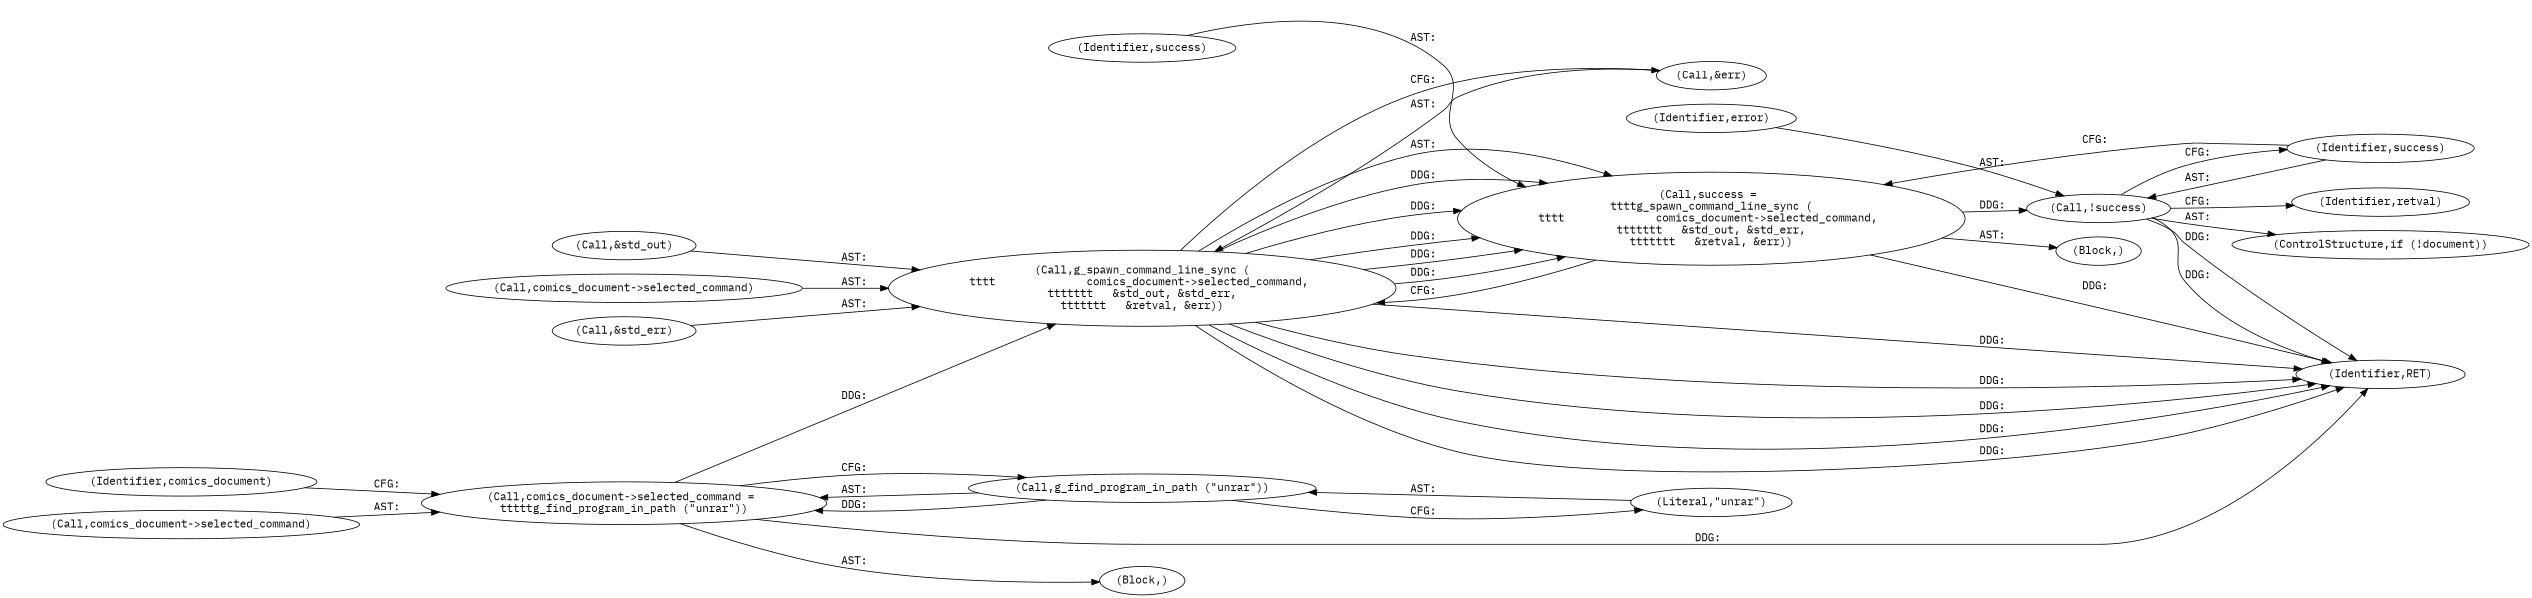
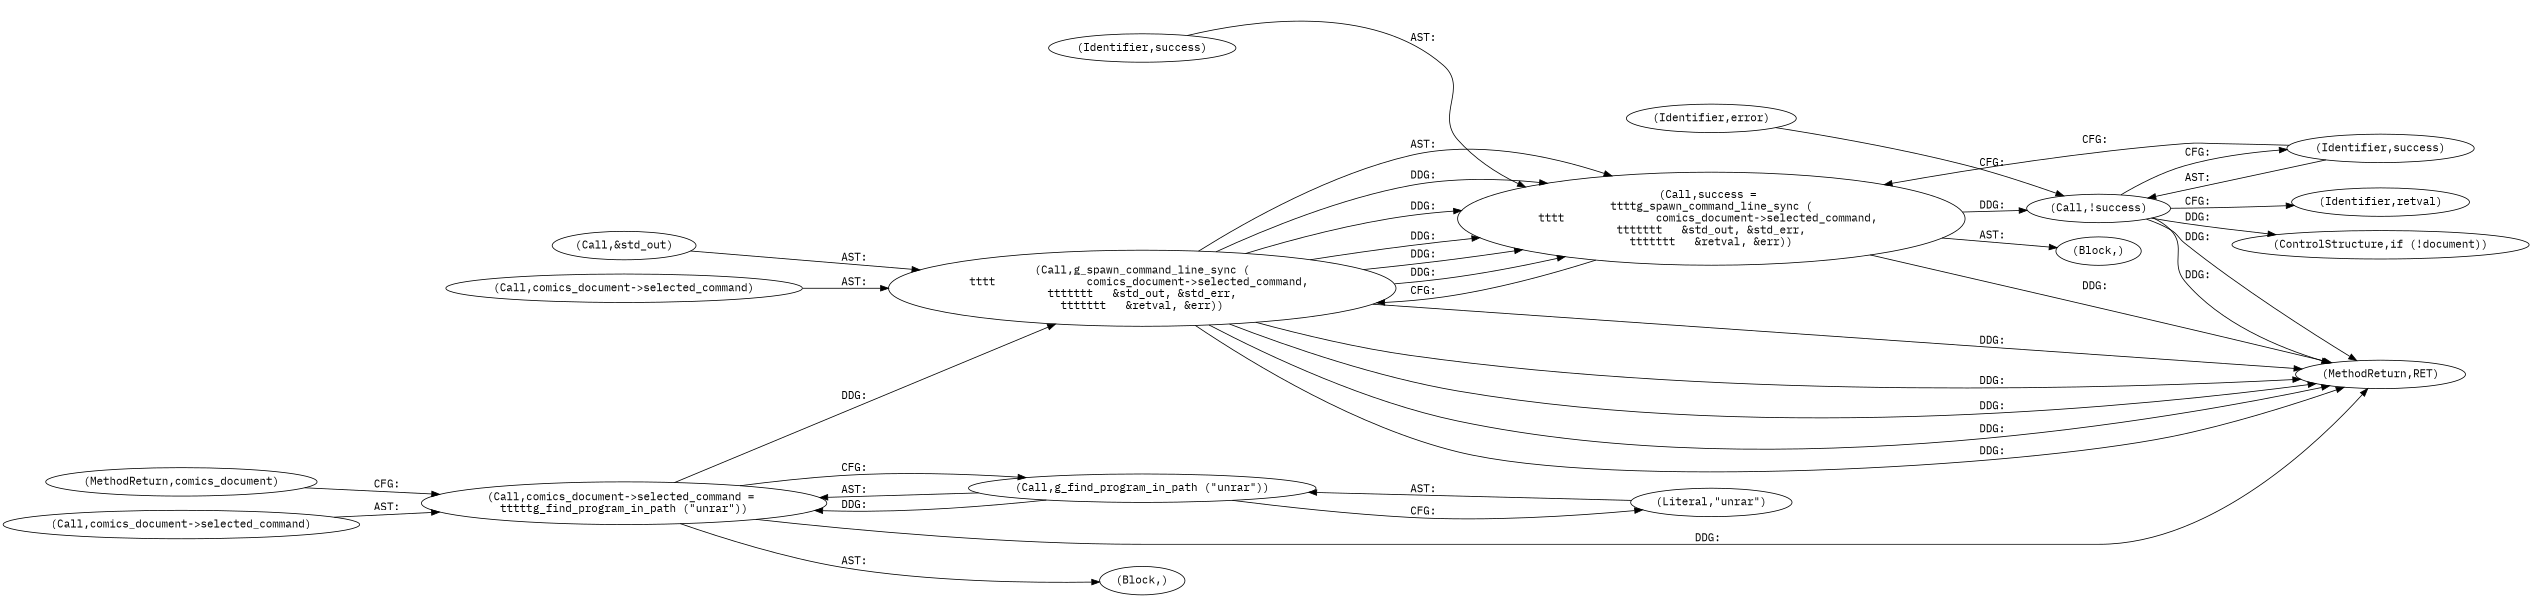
(1711, 76) -> none
(1996, 163) -> (1996, 163)
(2201, 218) -> (2201, 218)
(624, 331) -> none
(2381, 374) -> (2381, 374)
(181, 482) -> (181, 482)
